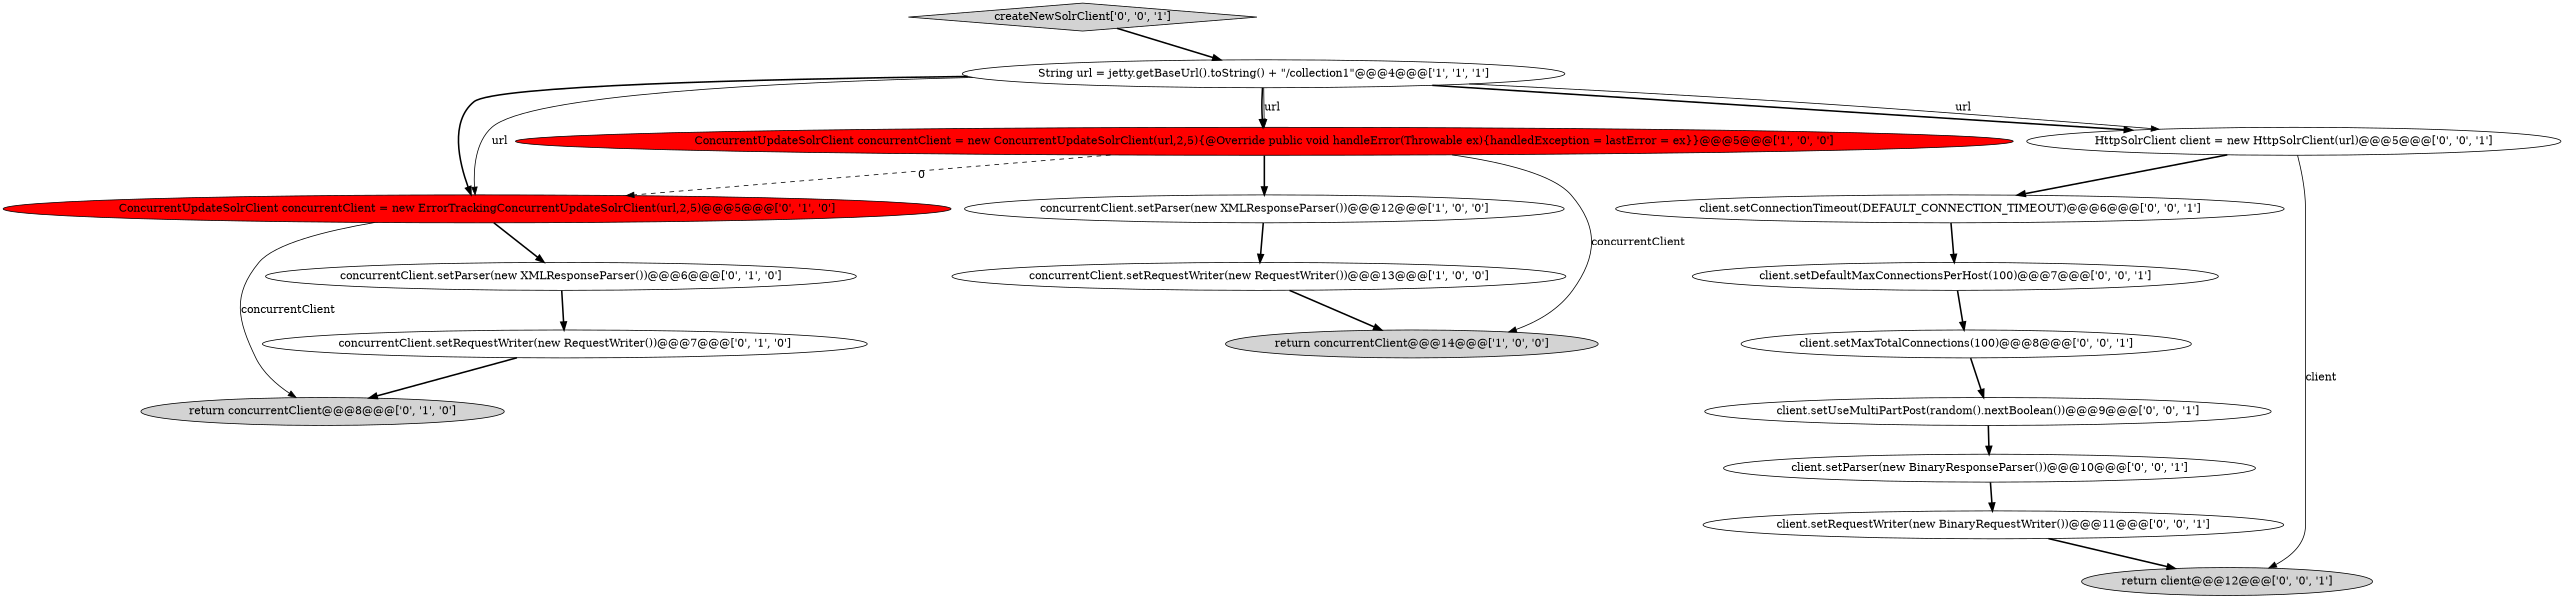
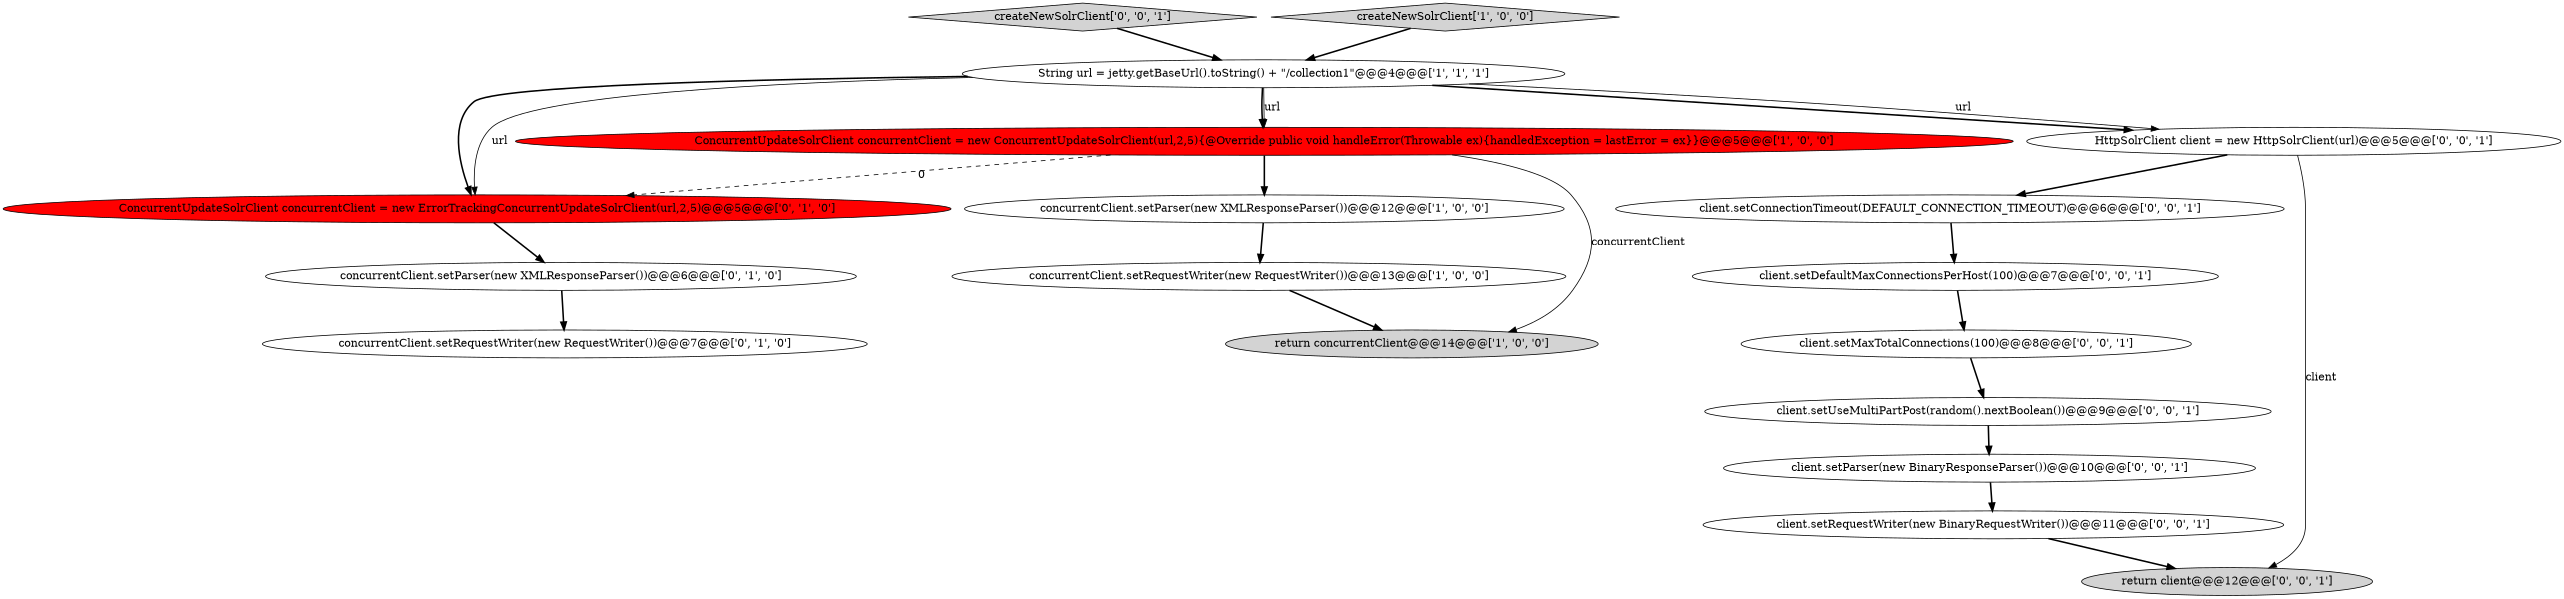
none -> (1445, 17)
(323, 411) -> none
